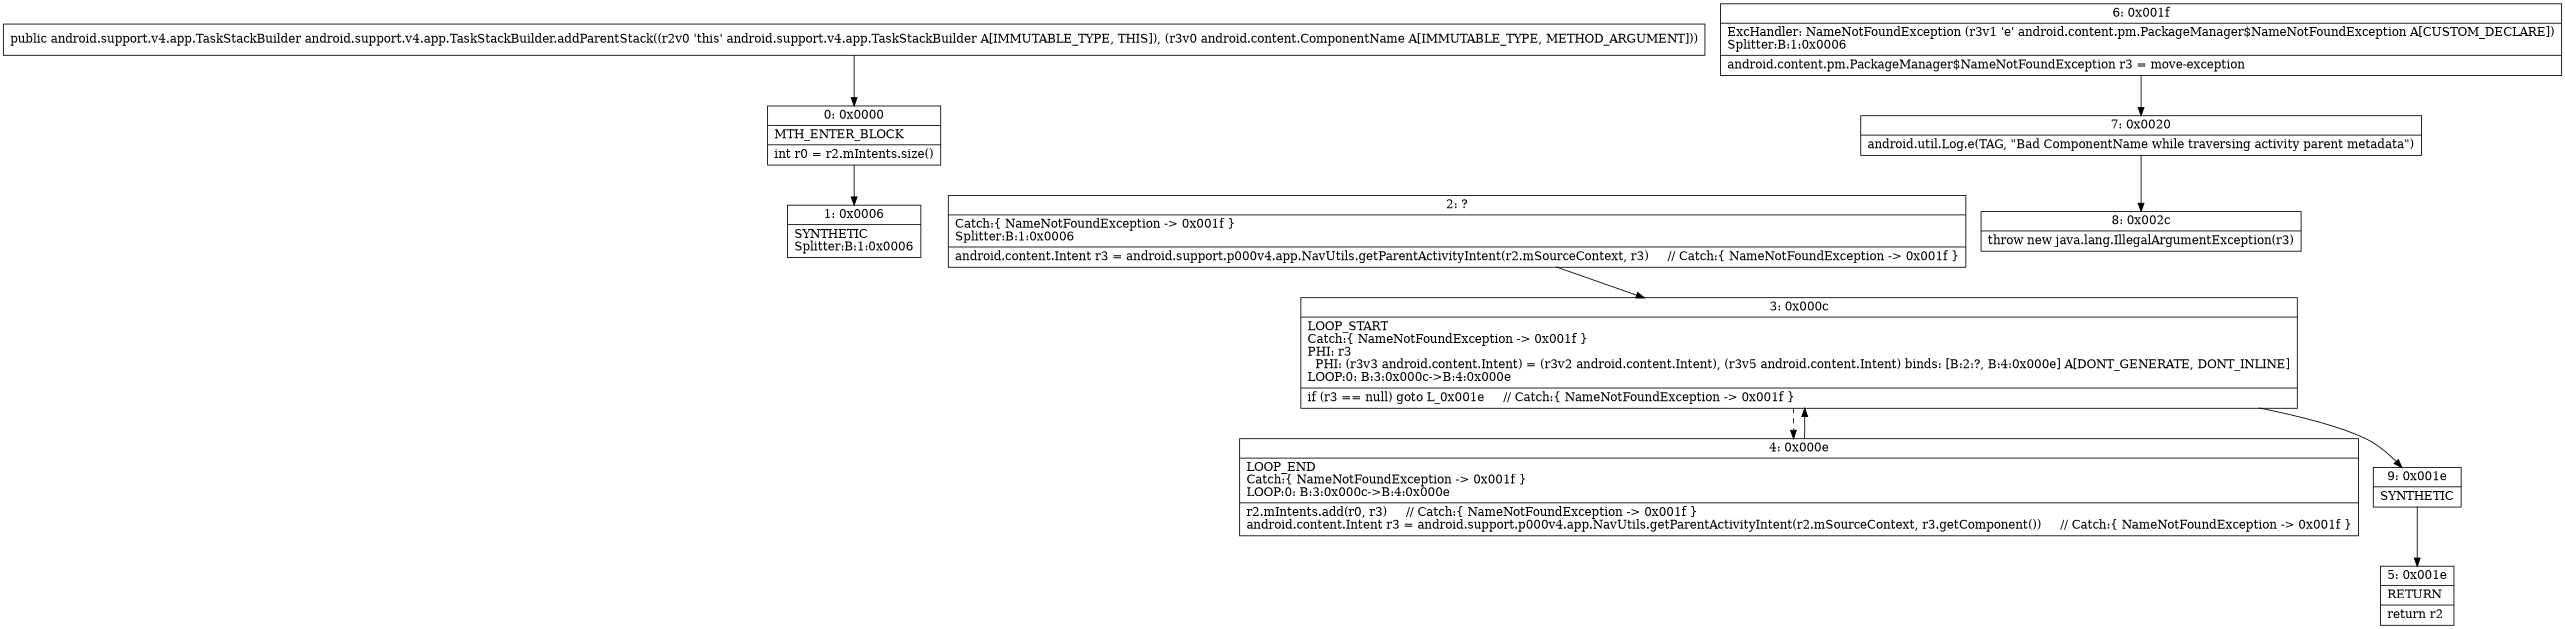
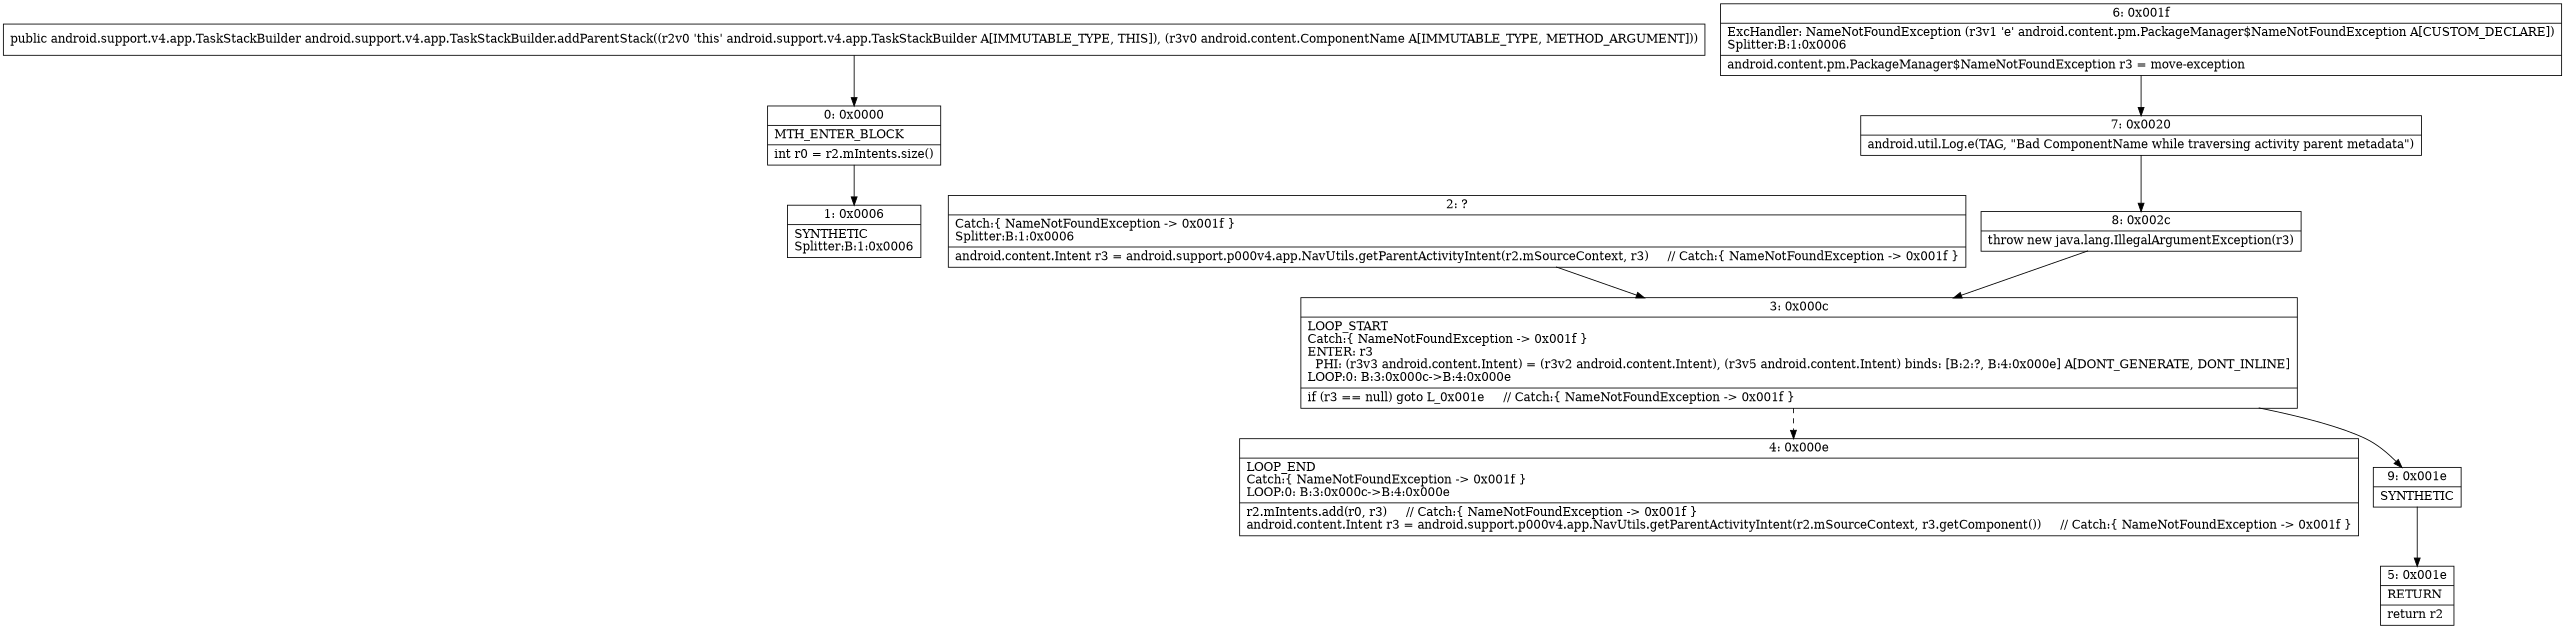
(1332, 352) -> (1342, 352)
(1805, 428) -> (2025, 273)
